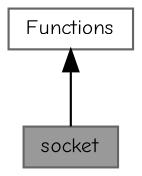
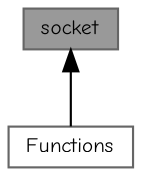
(71, 99) -> (71, 99)
